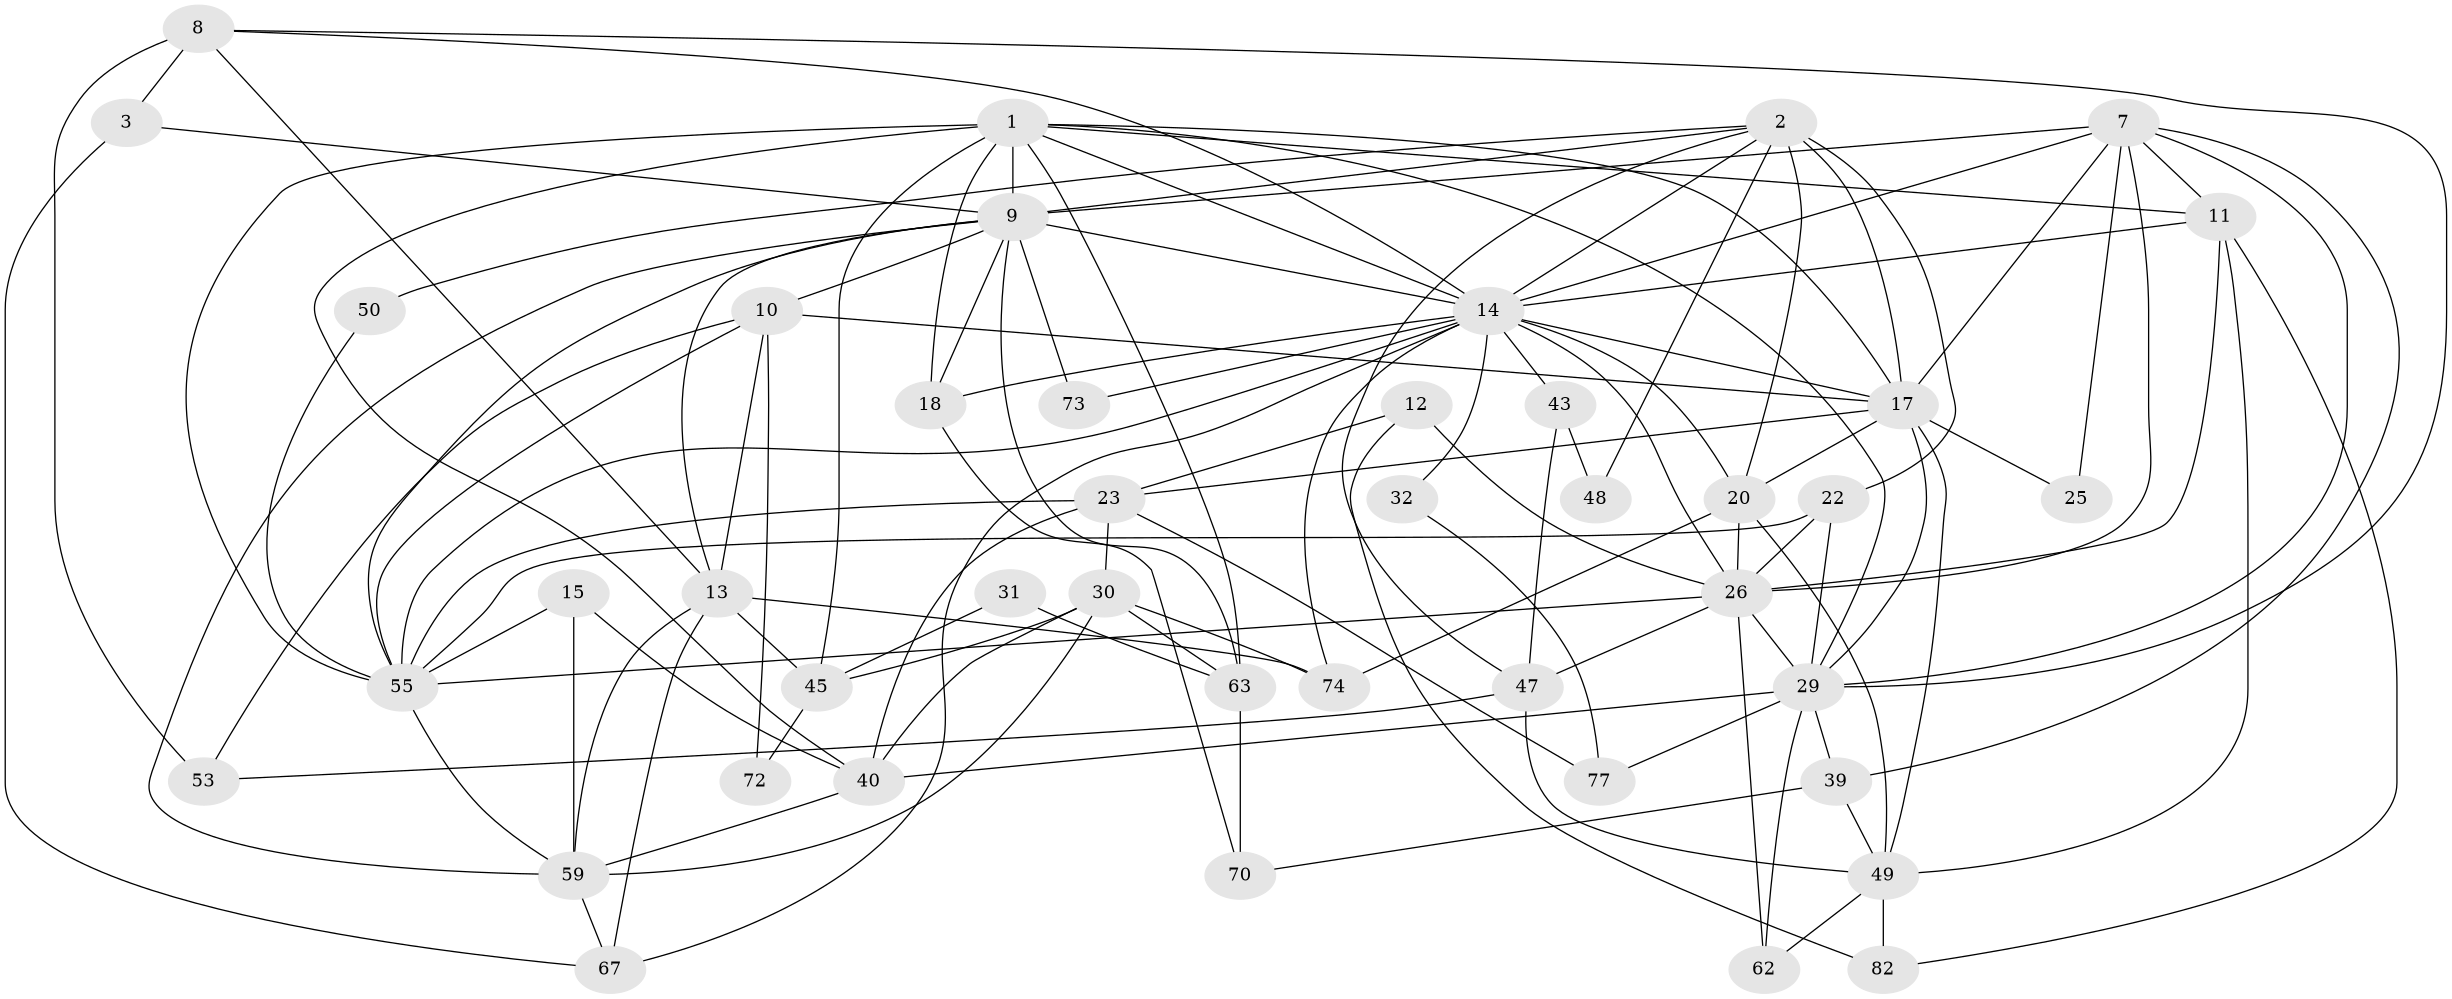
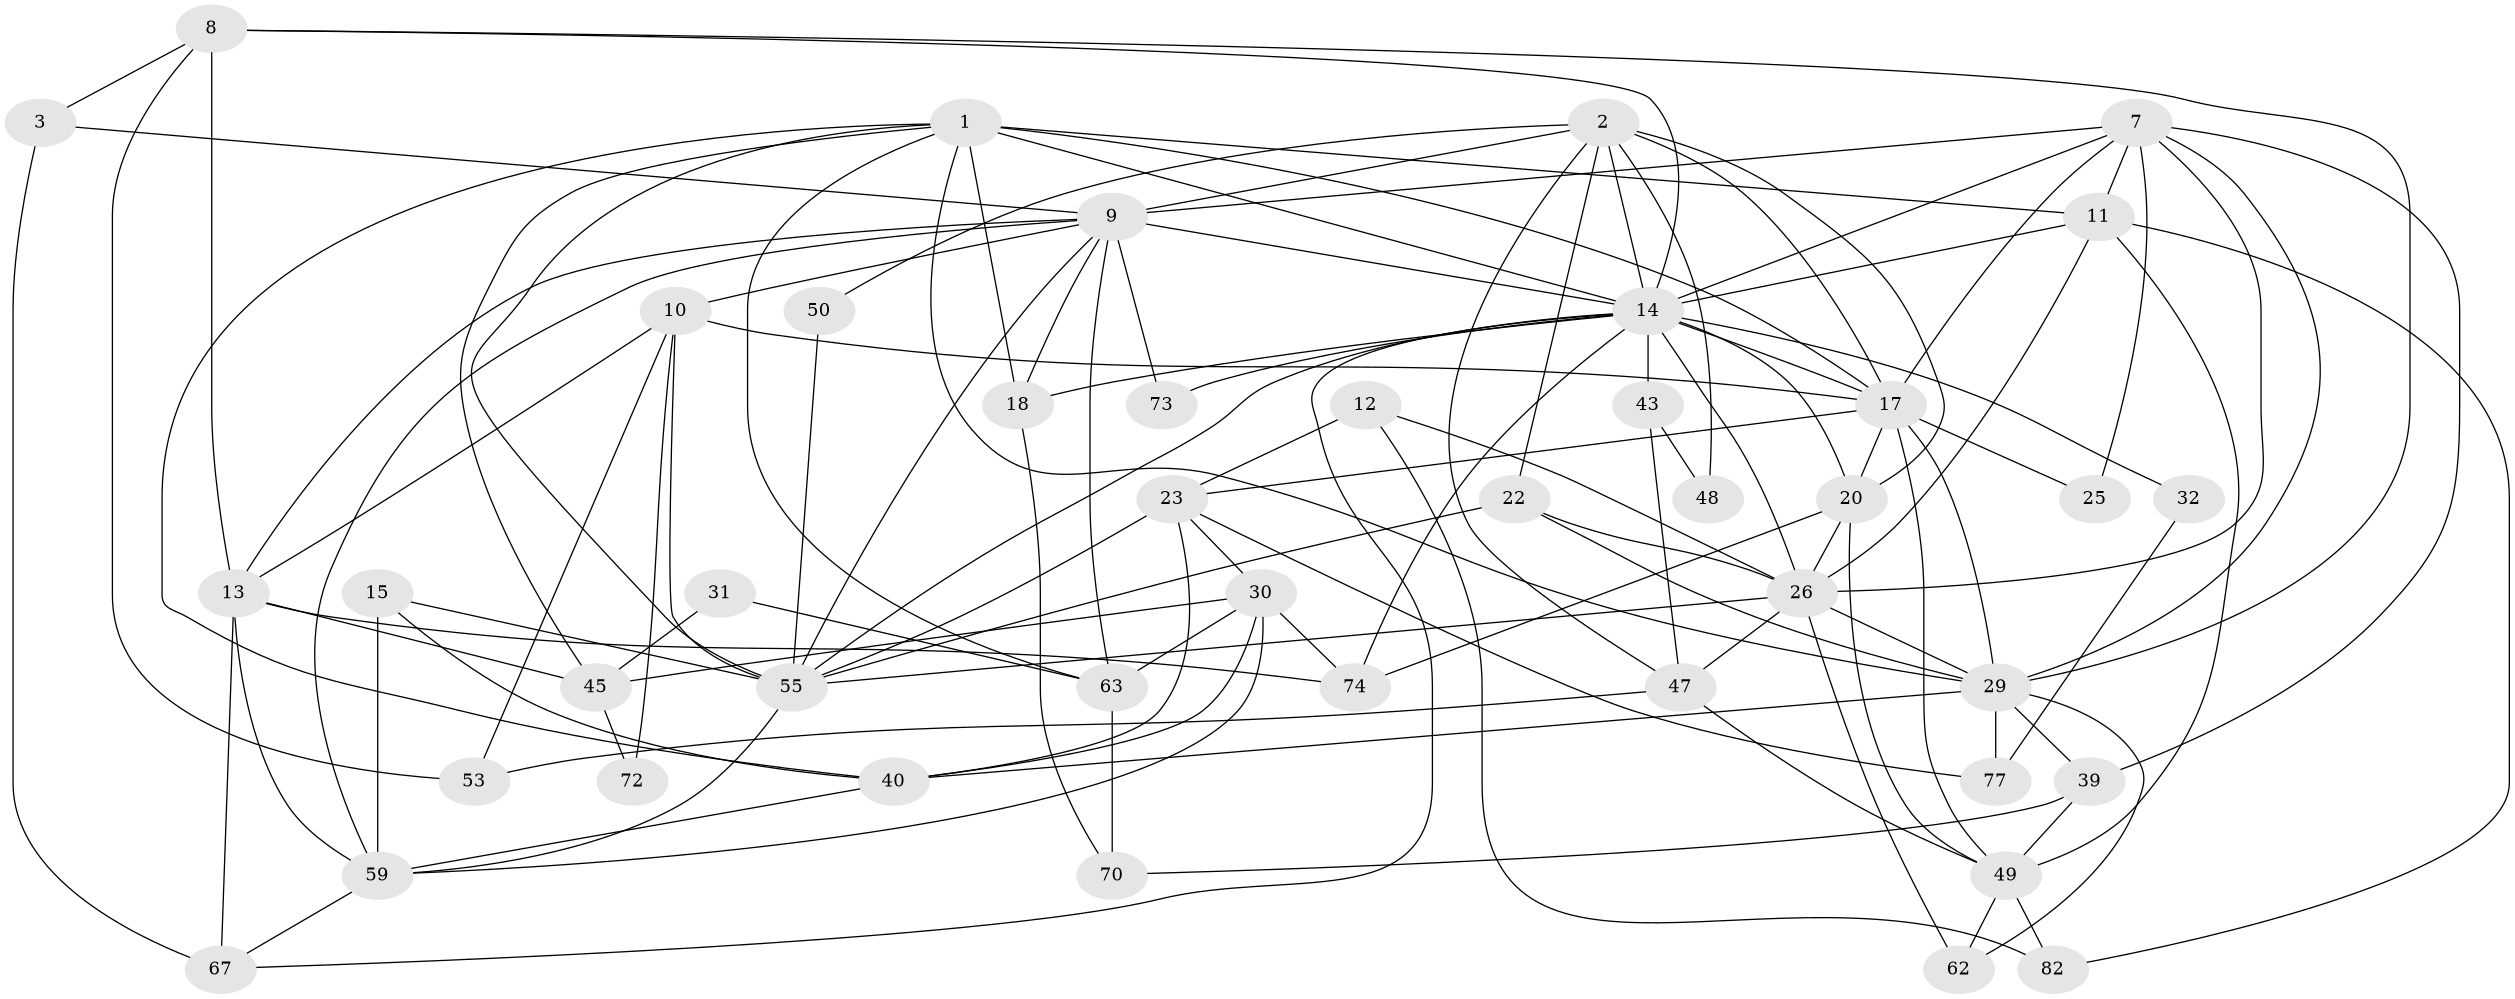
(1013, 170) -> none
